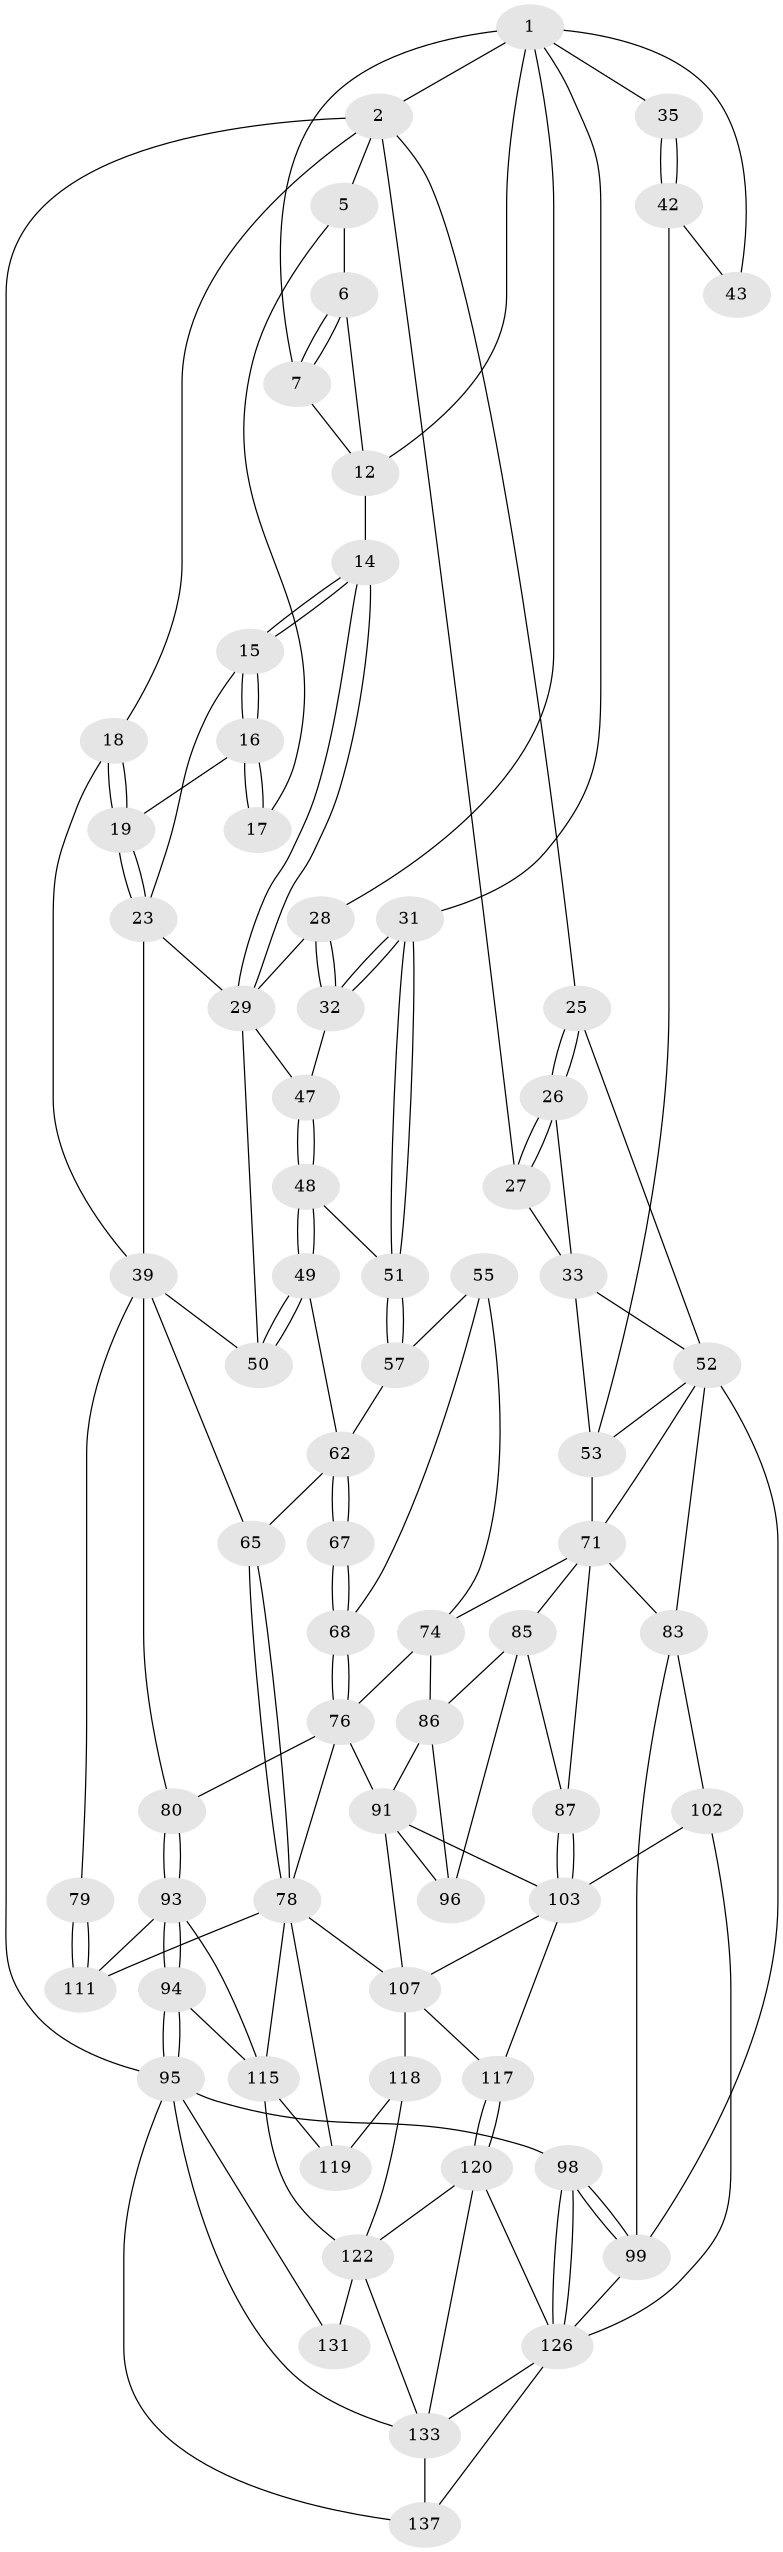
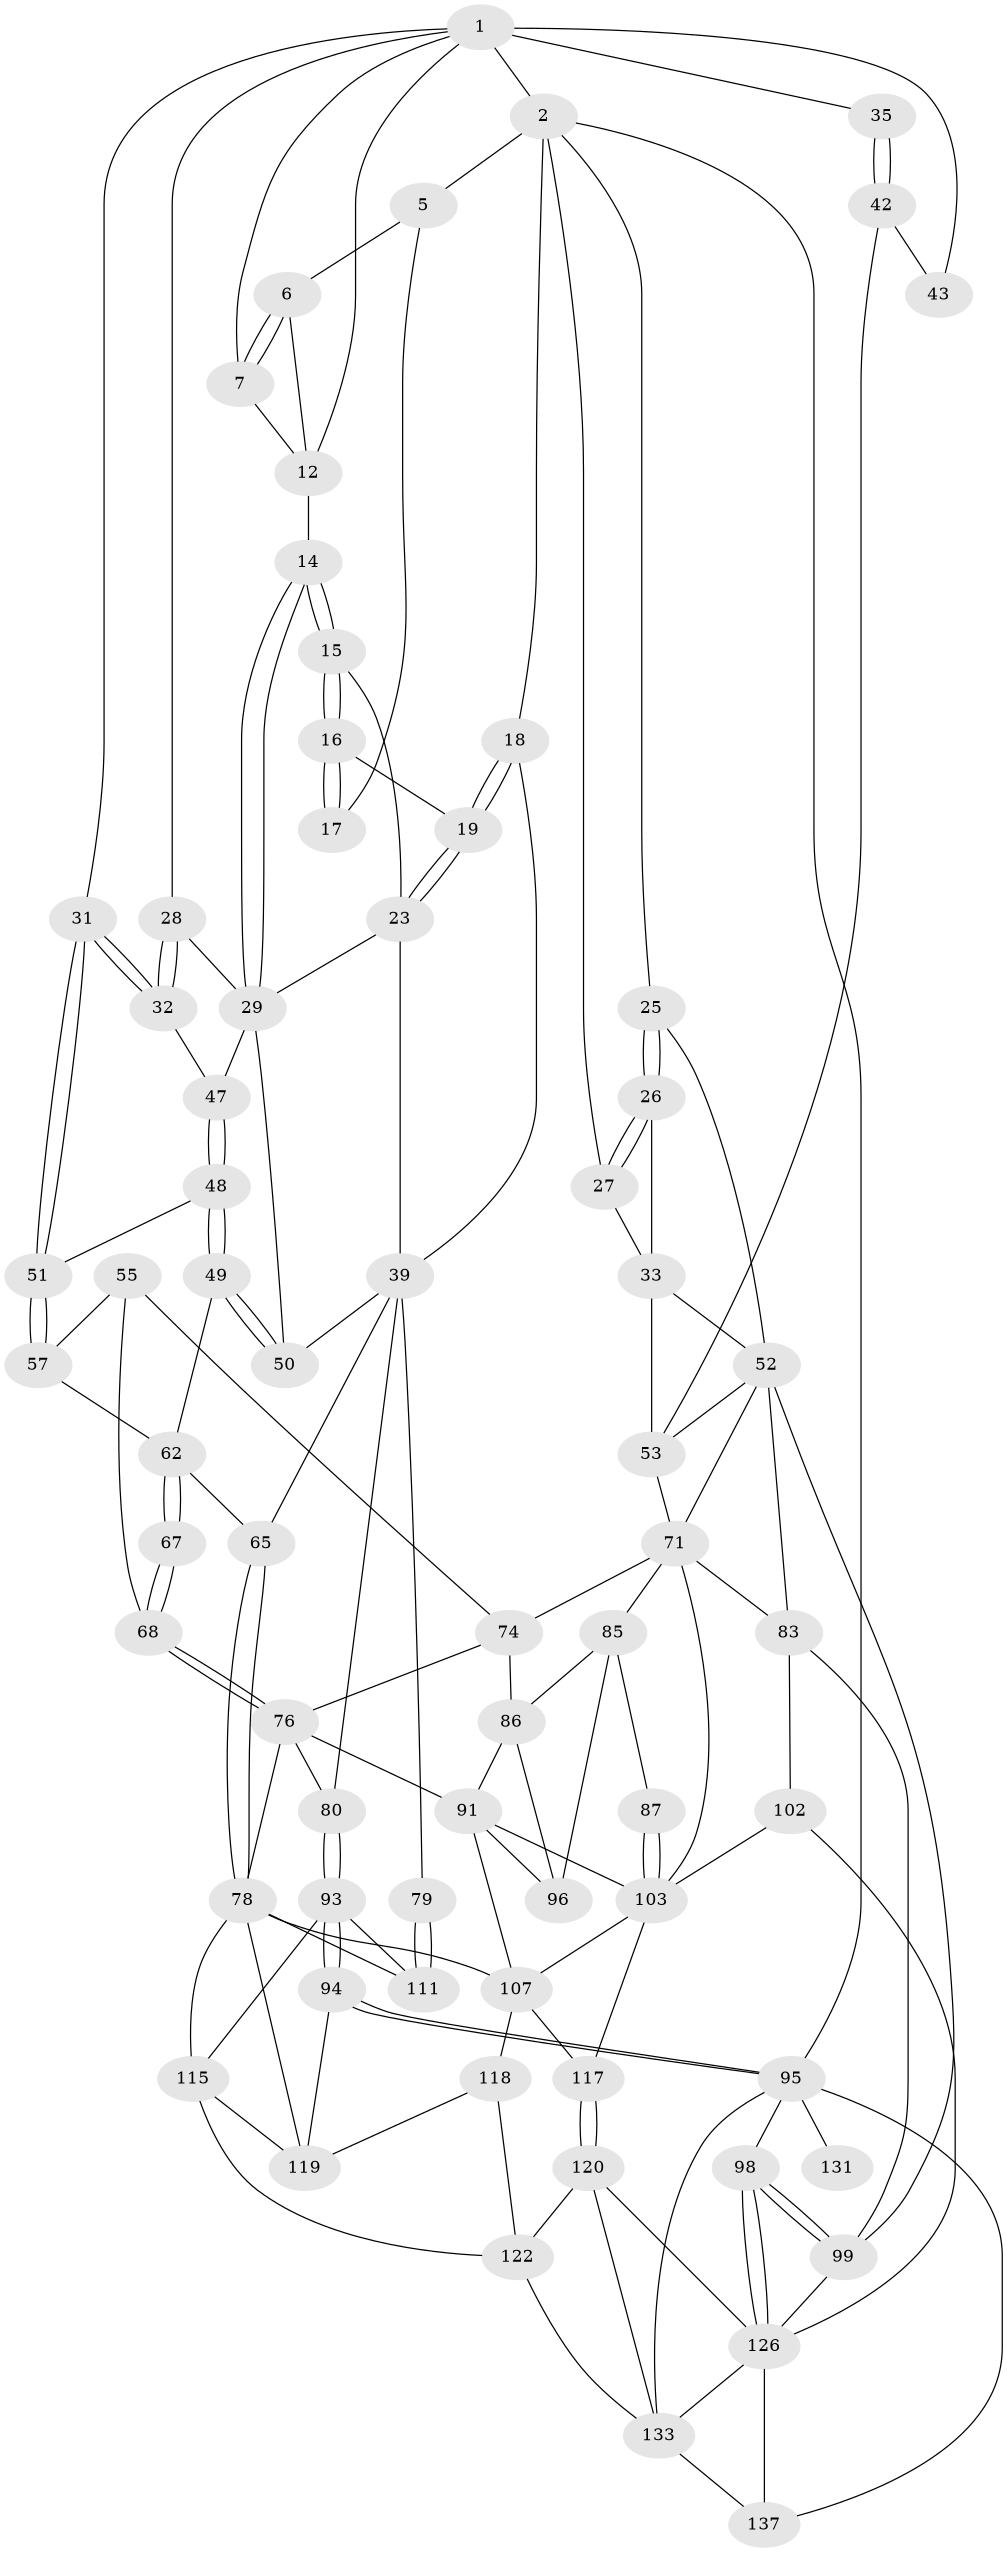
(579, 1677) -> (708, 1726)
(218, 2034) -> (318, 2079)
(346, 2302) -> none
